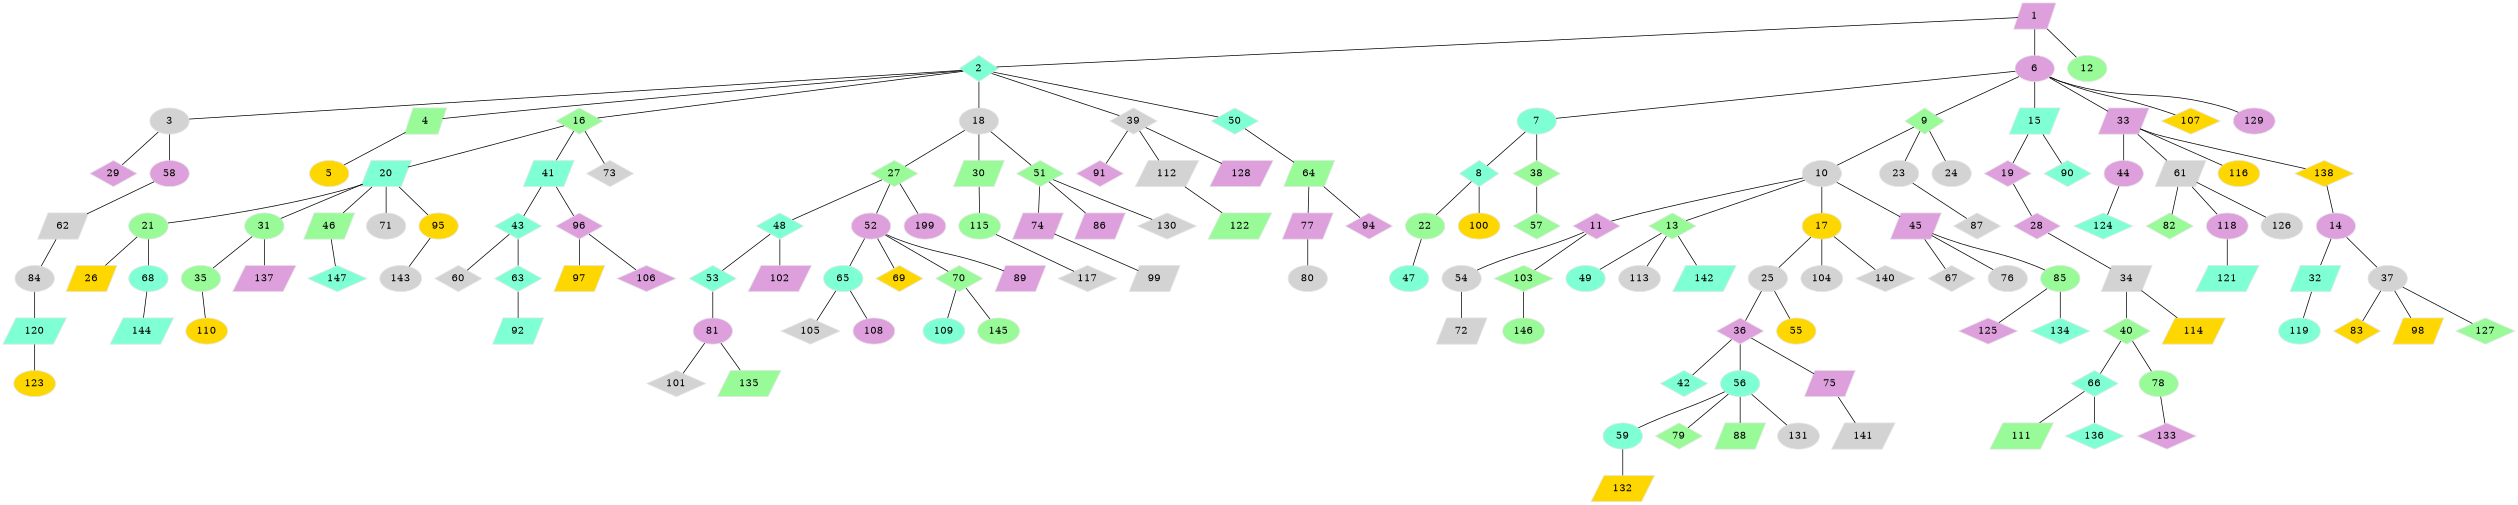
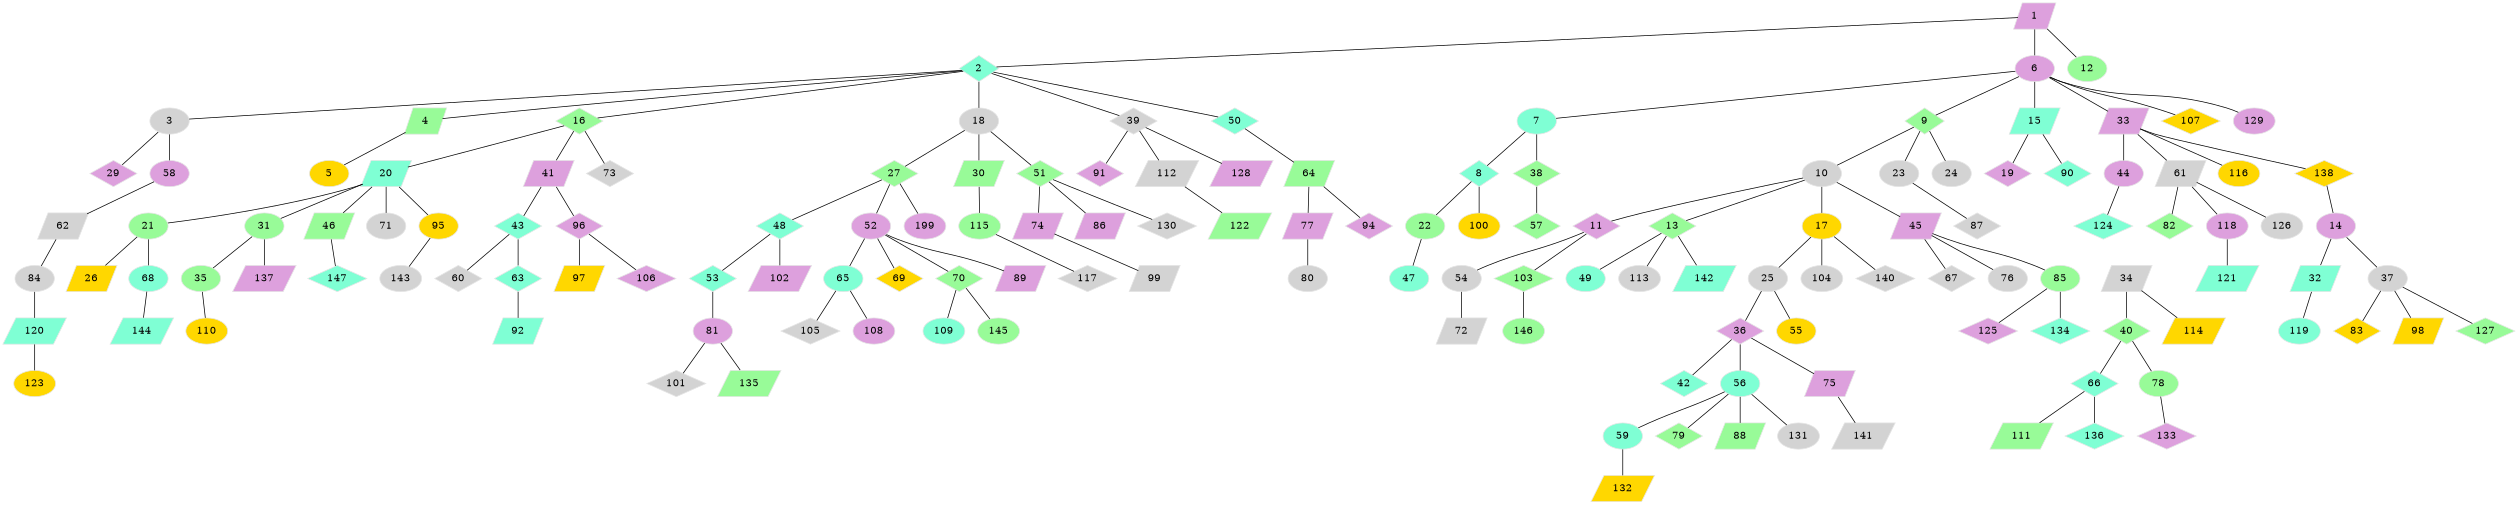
(549, 174) -> (549, 174)
(2037, 226) -> none
